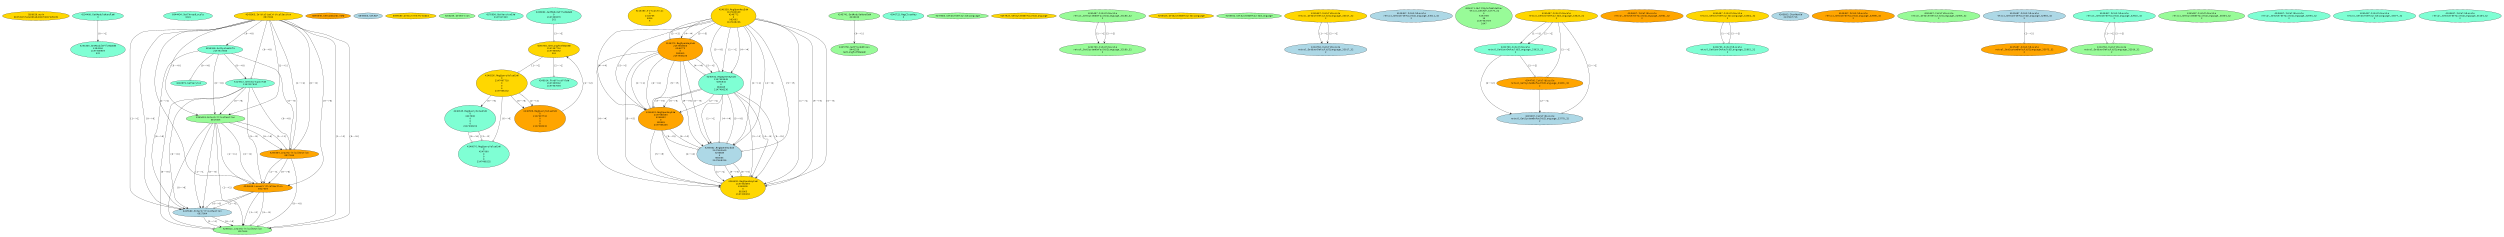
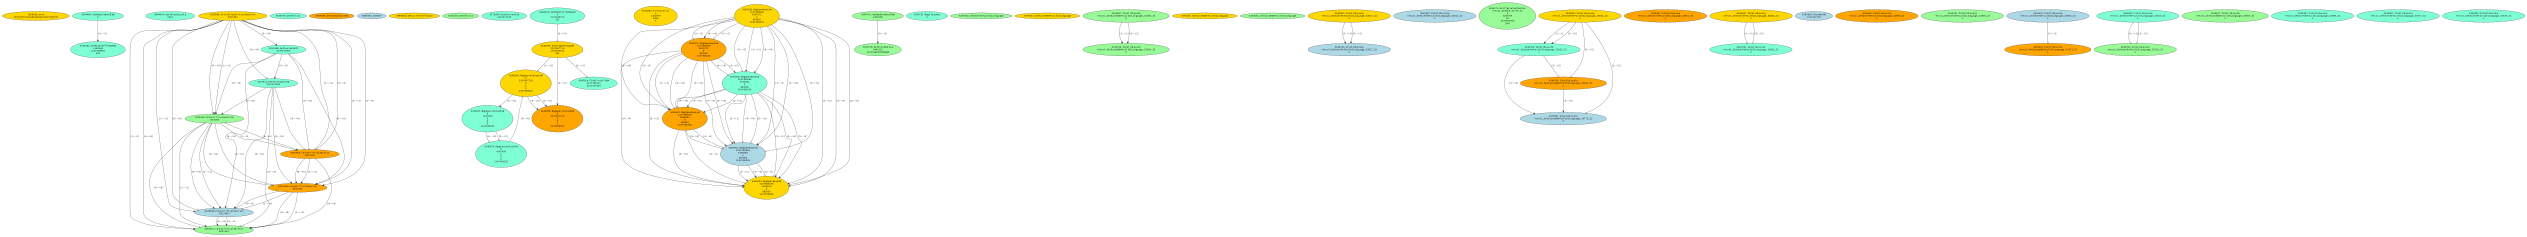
(200, 65) -> (331, 121)
(583, 87) -> (557, 81)
(500, 119) -> (518, 120)
